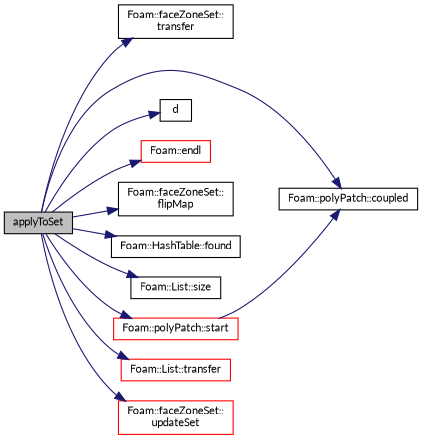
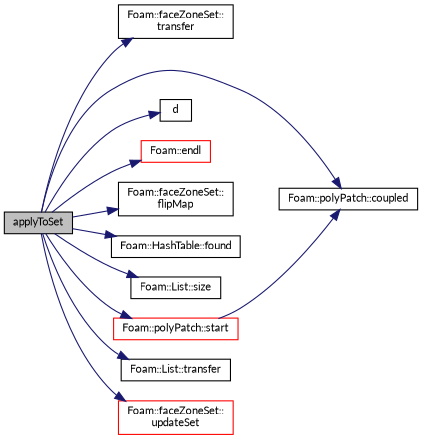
(176, 370) -> (176, 370)
